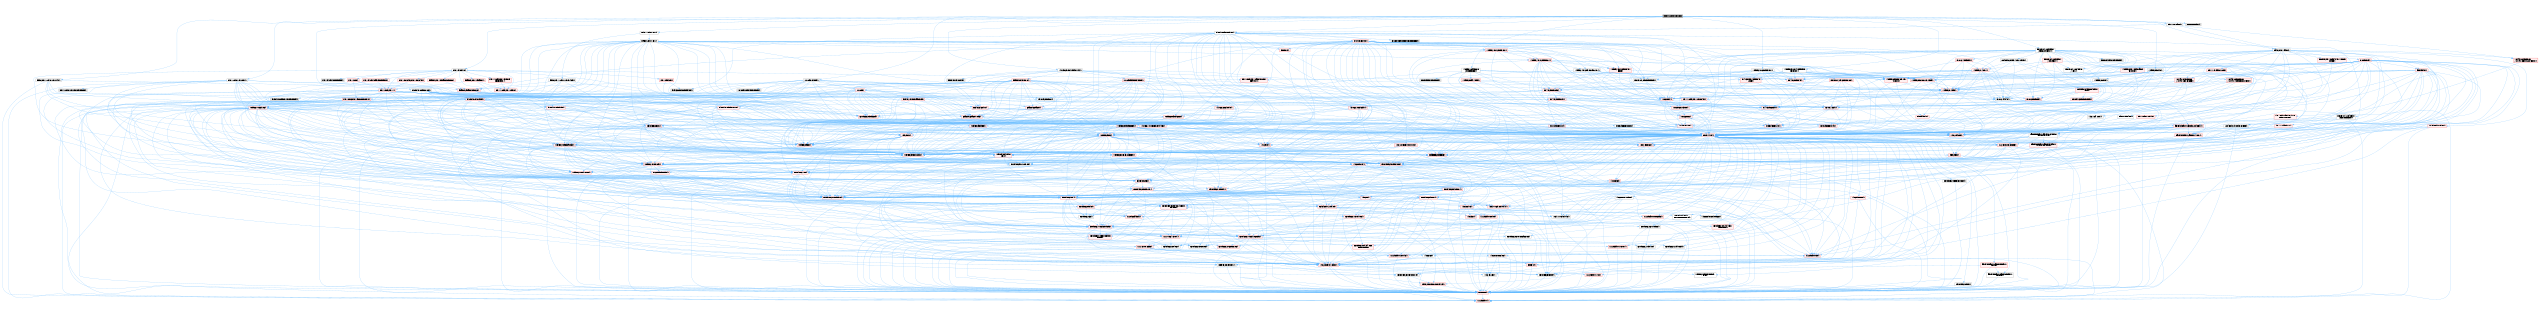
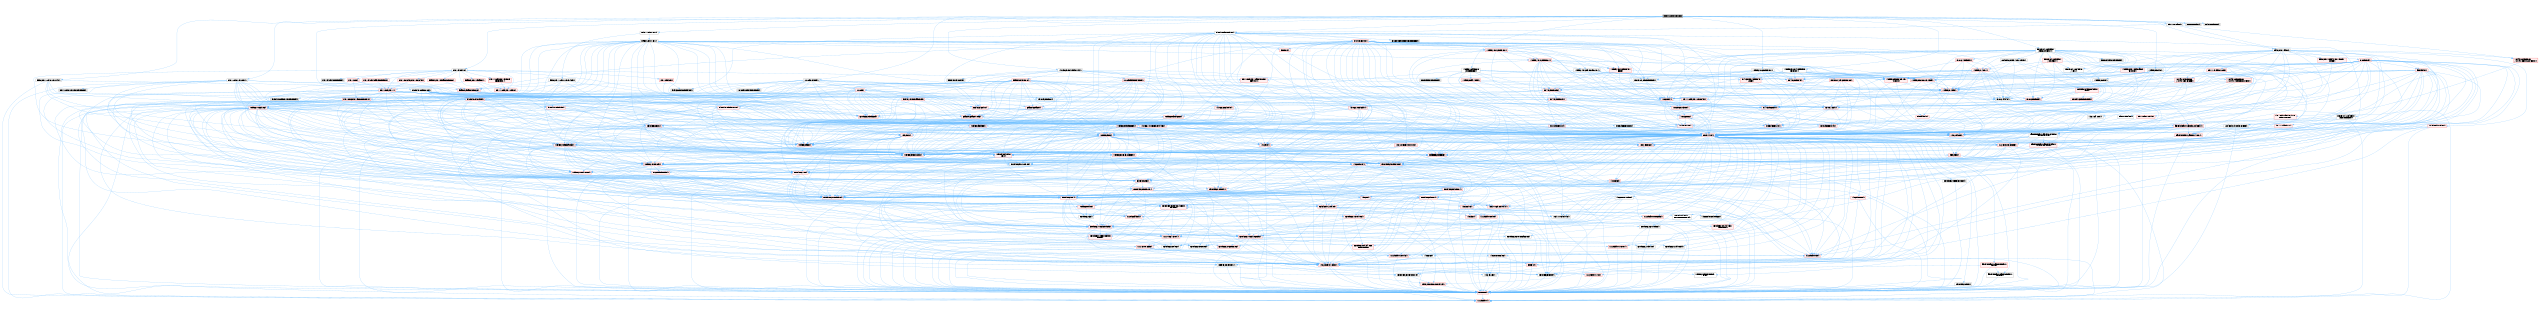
none -> (2212, 25)
(2332, 60) -> (2332, 60)
(1086, 207) -> (1086, 207)
